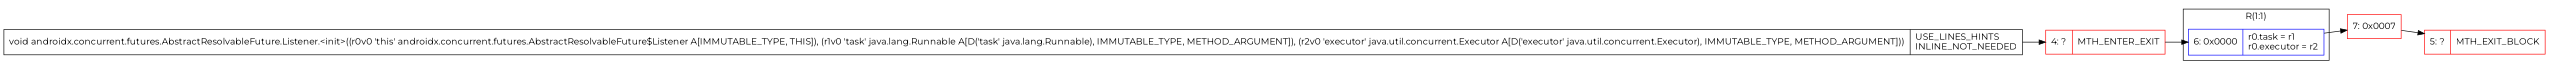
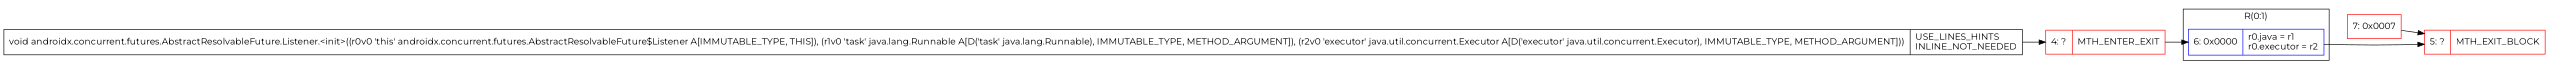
(2256, 17) -> (2256, 17)
(2333, 32) -> (2371, 45)
(2272, 37) -> (2271, 37)
